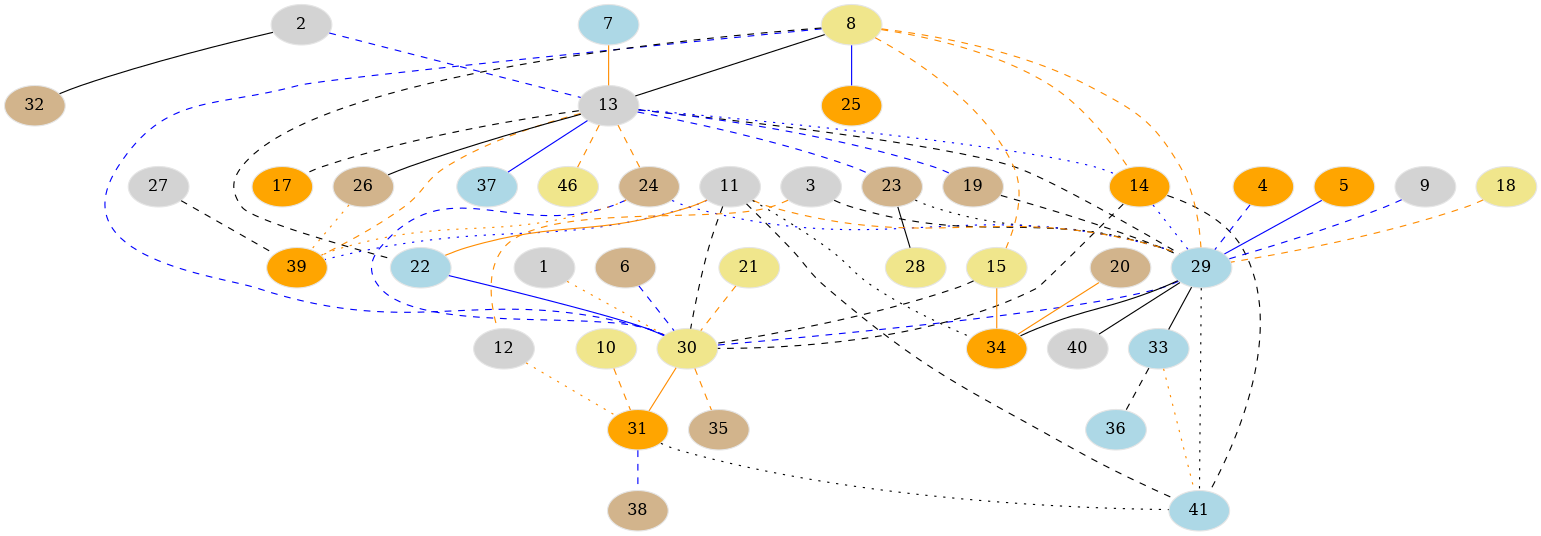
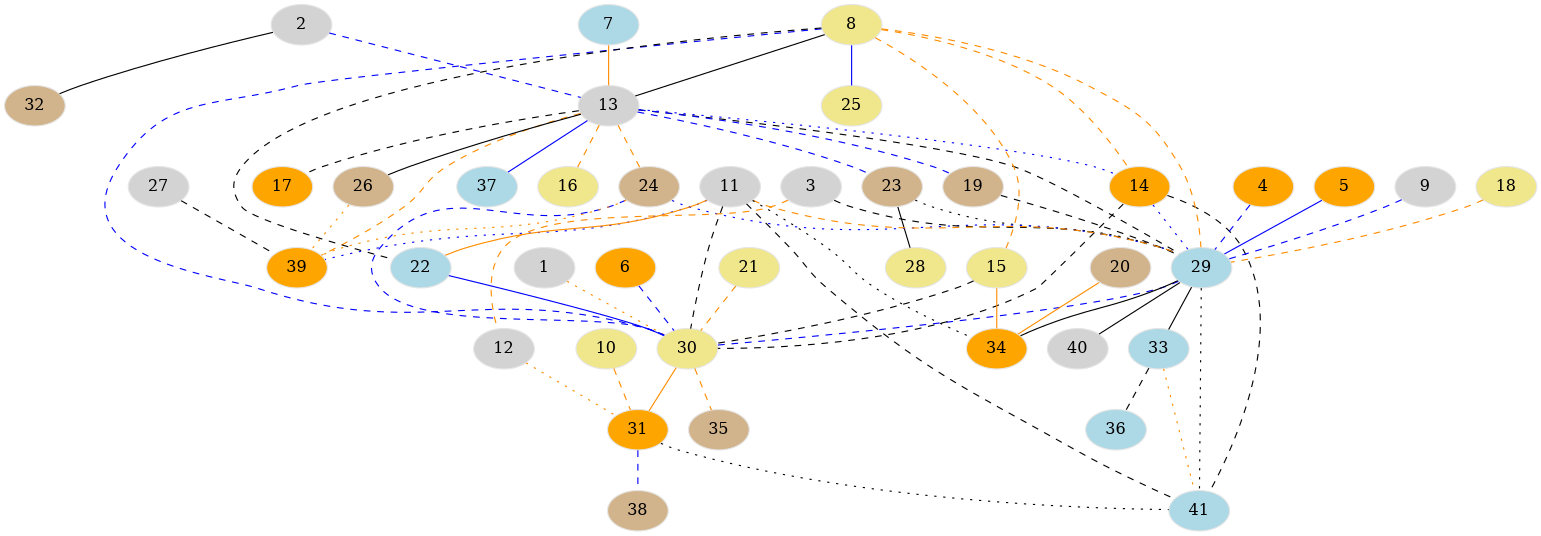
(852, 106) -> (852, 106)
(568, 187) -> (568, 187)
(626, 268) -> (626, 268)
